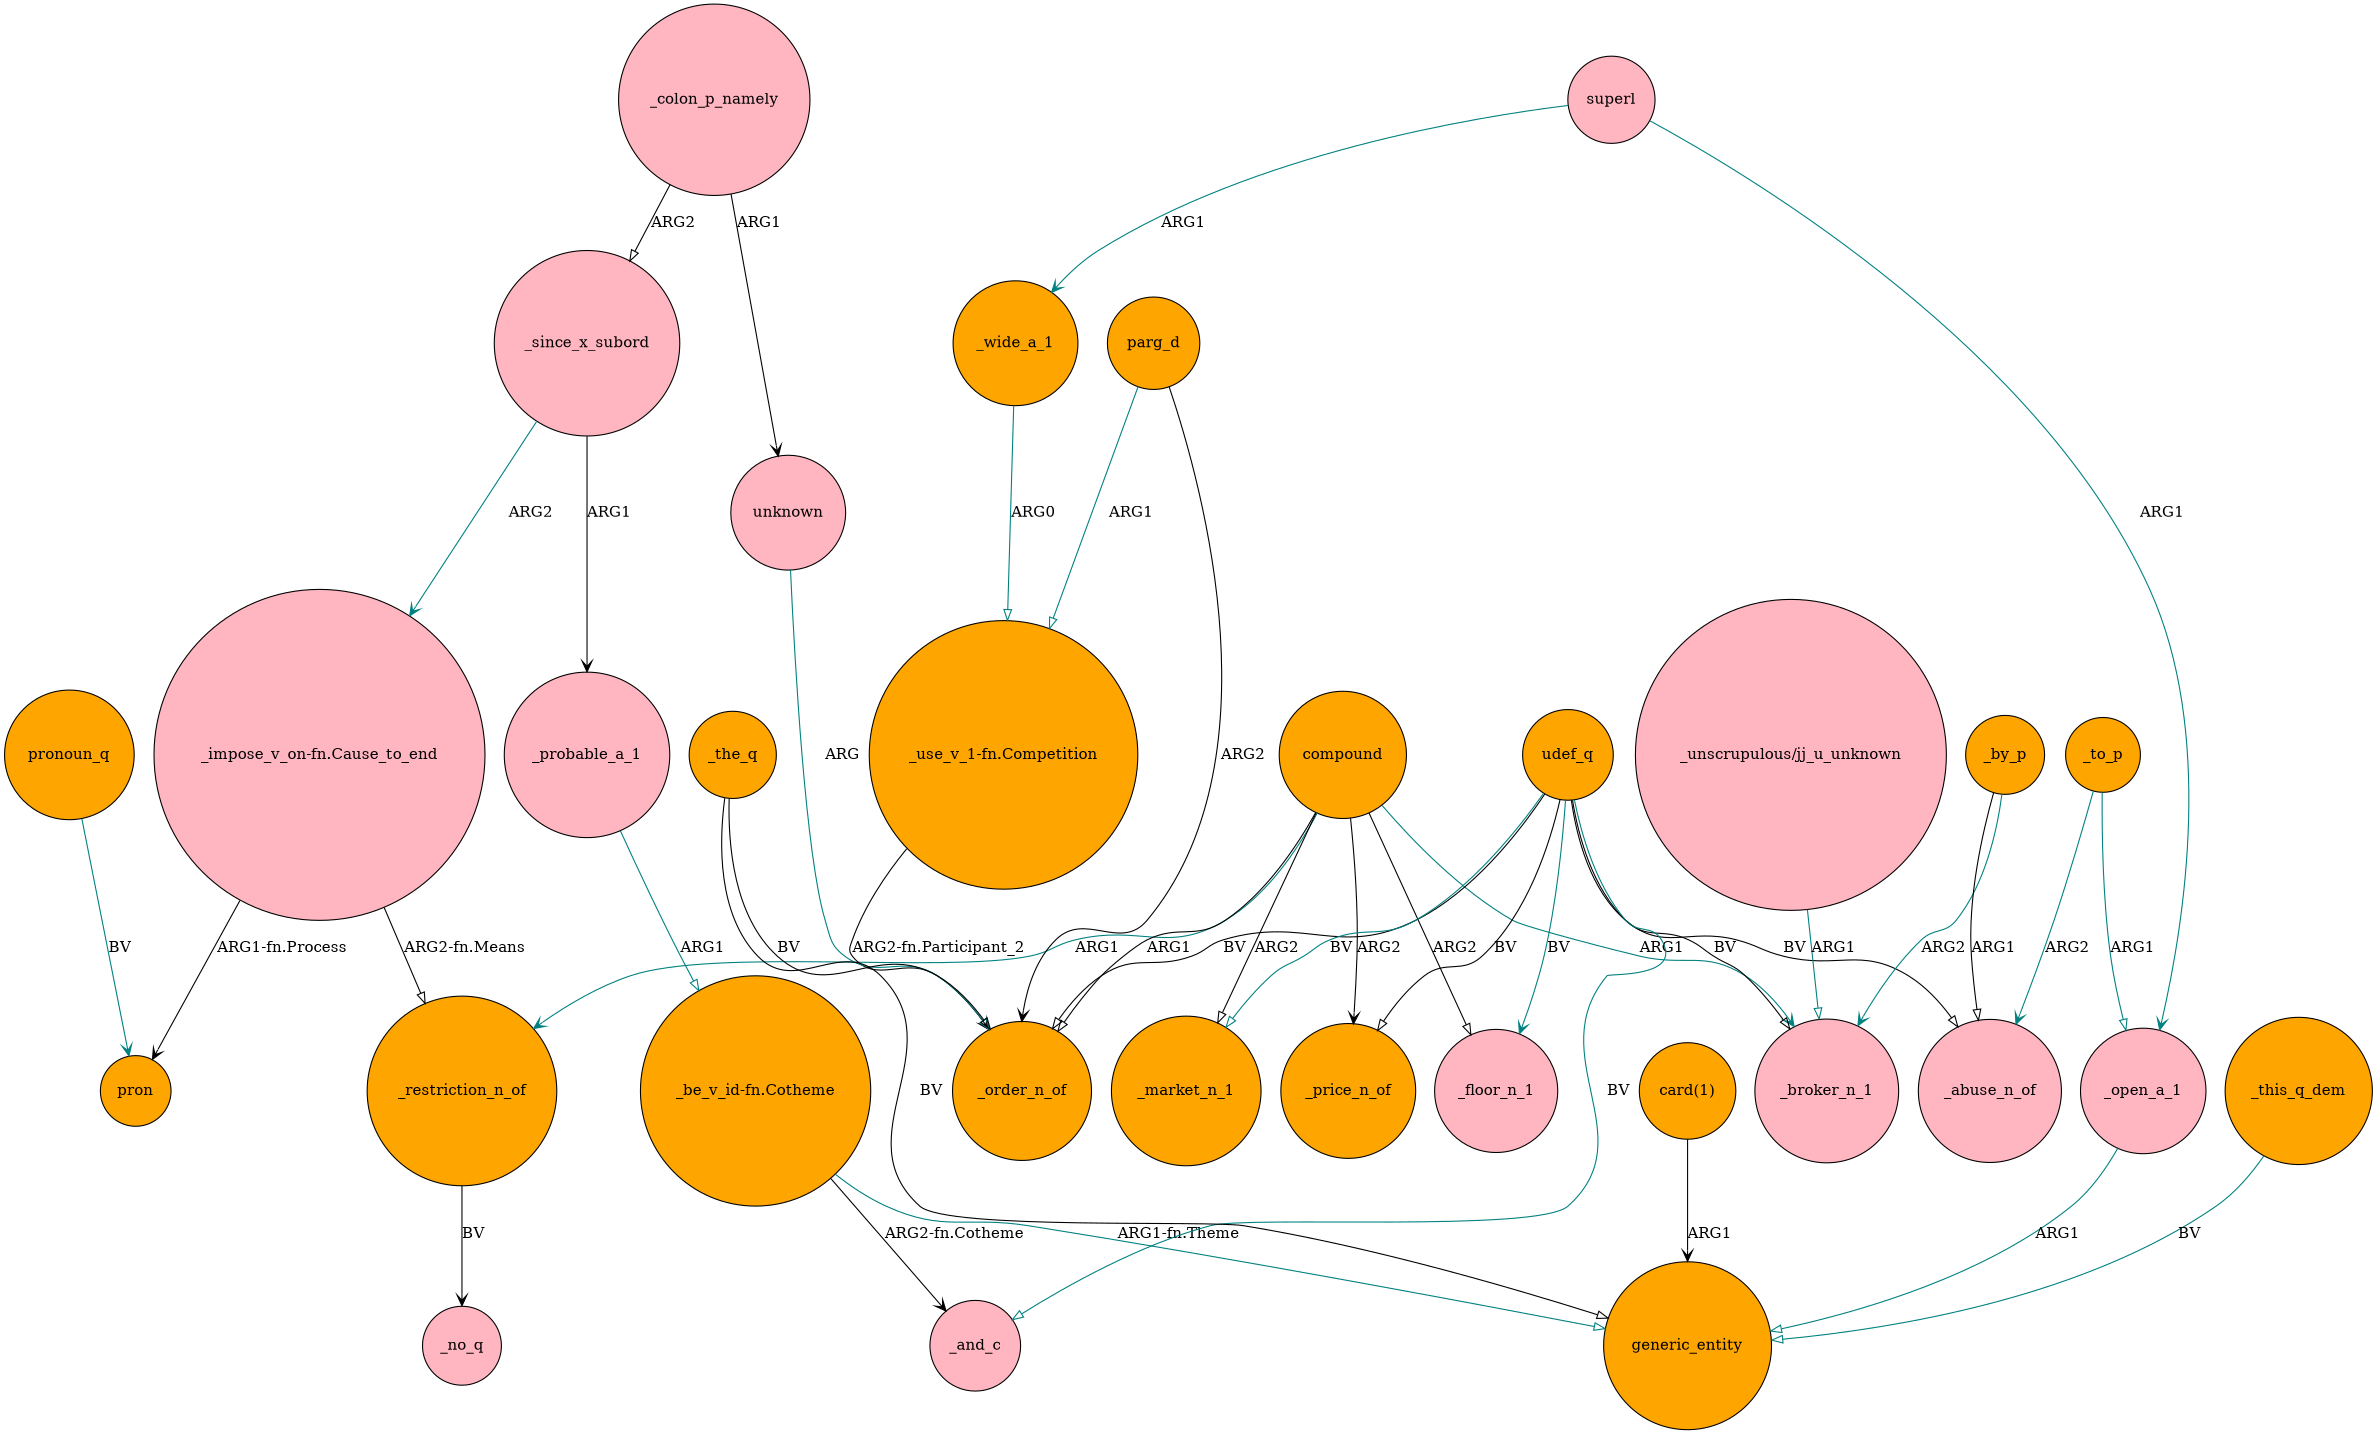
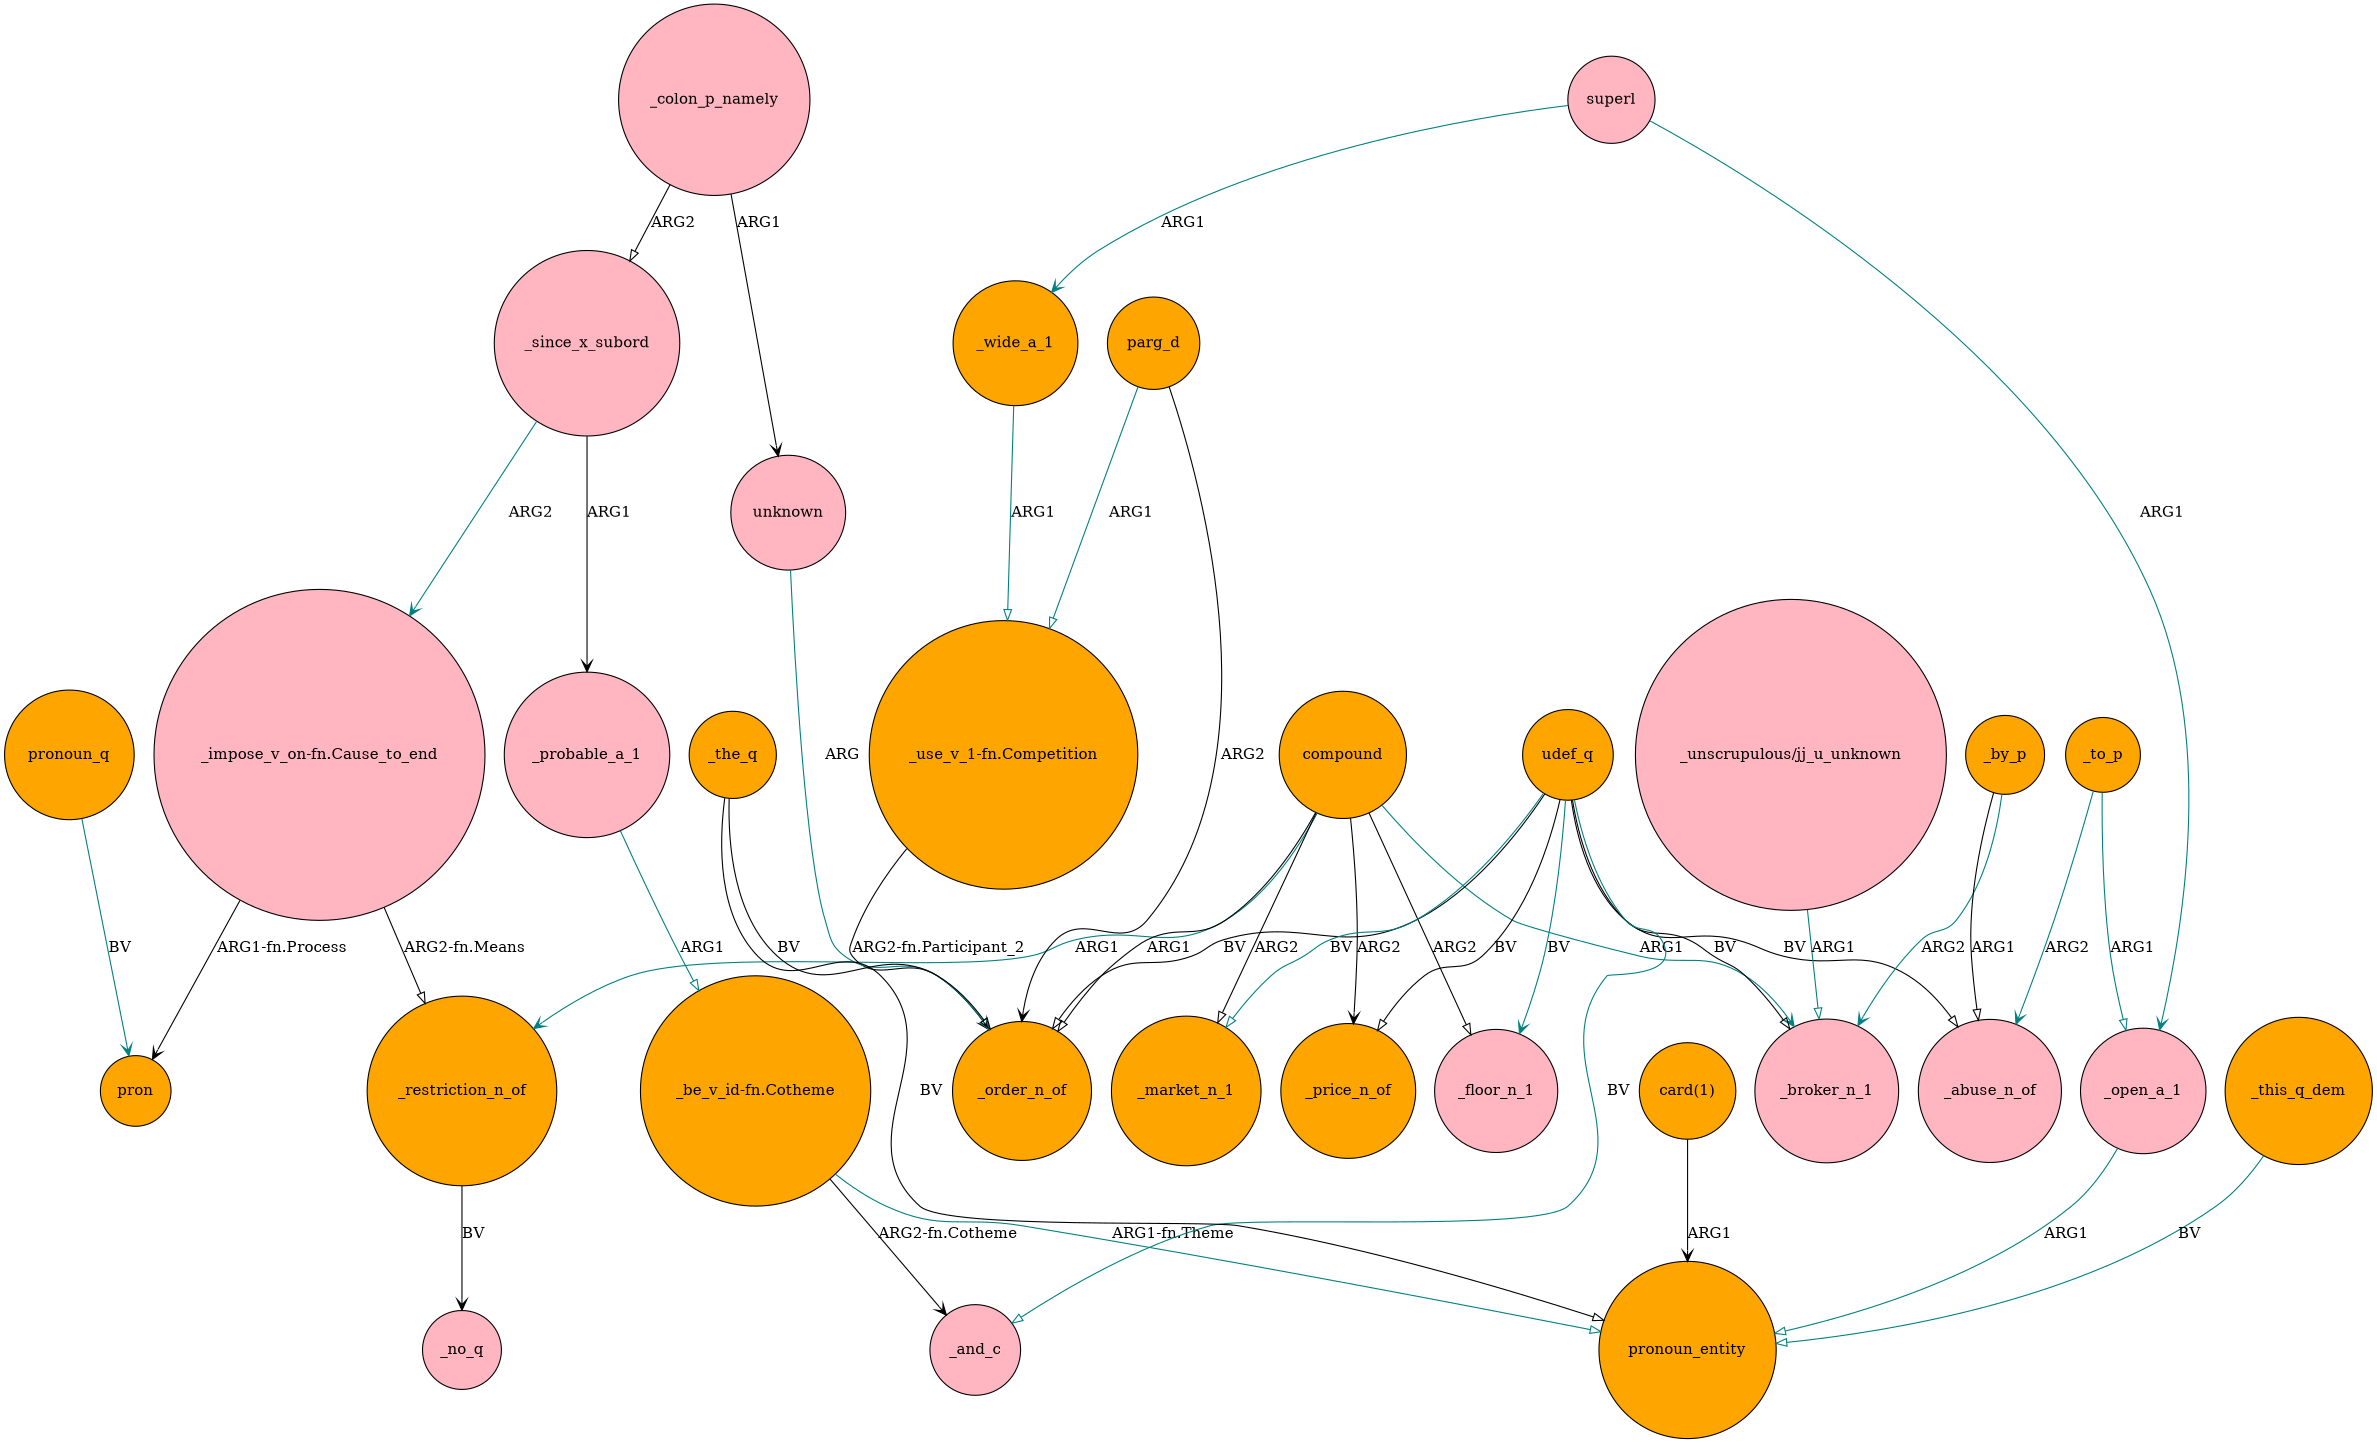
(1033, 513) -> (1033, 513)
(1688, 1346) -> (1688, 1350)
